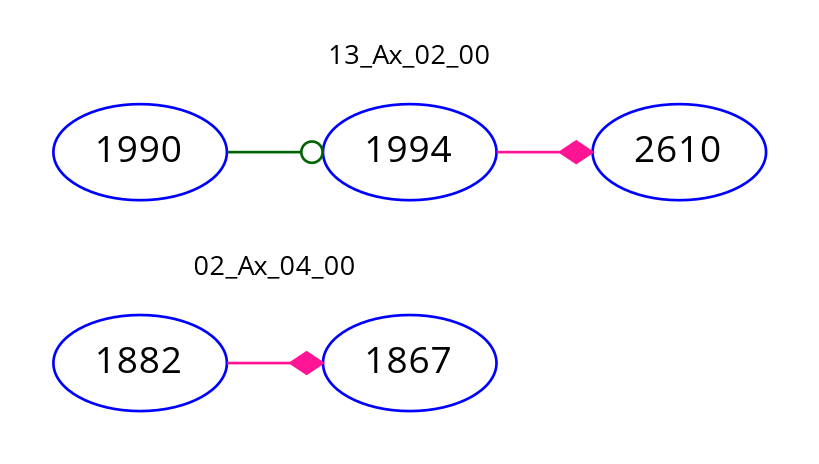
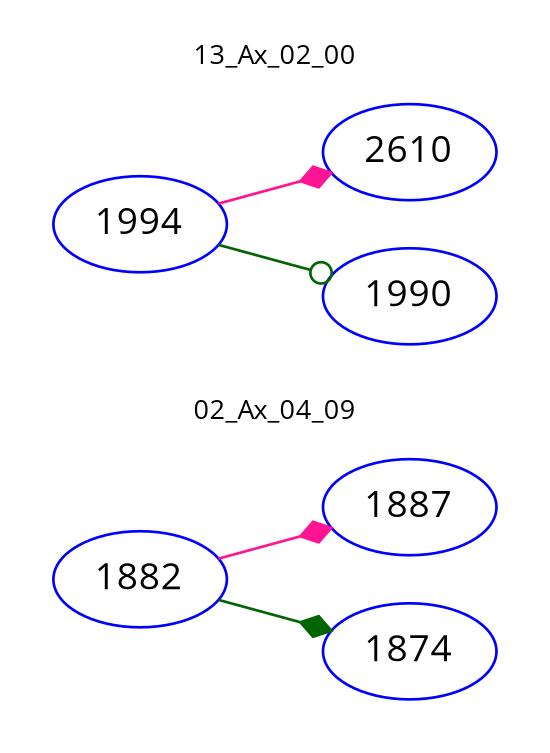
(264, 152) -> (264, 257)
(275, 268) -> (275, 412)
(410, 363) -> (410, 507)
none -> (410, 651)
